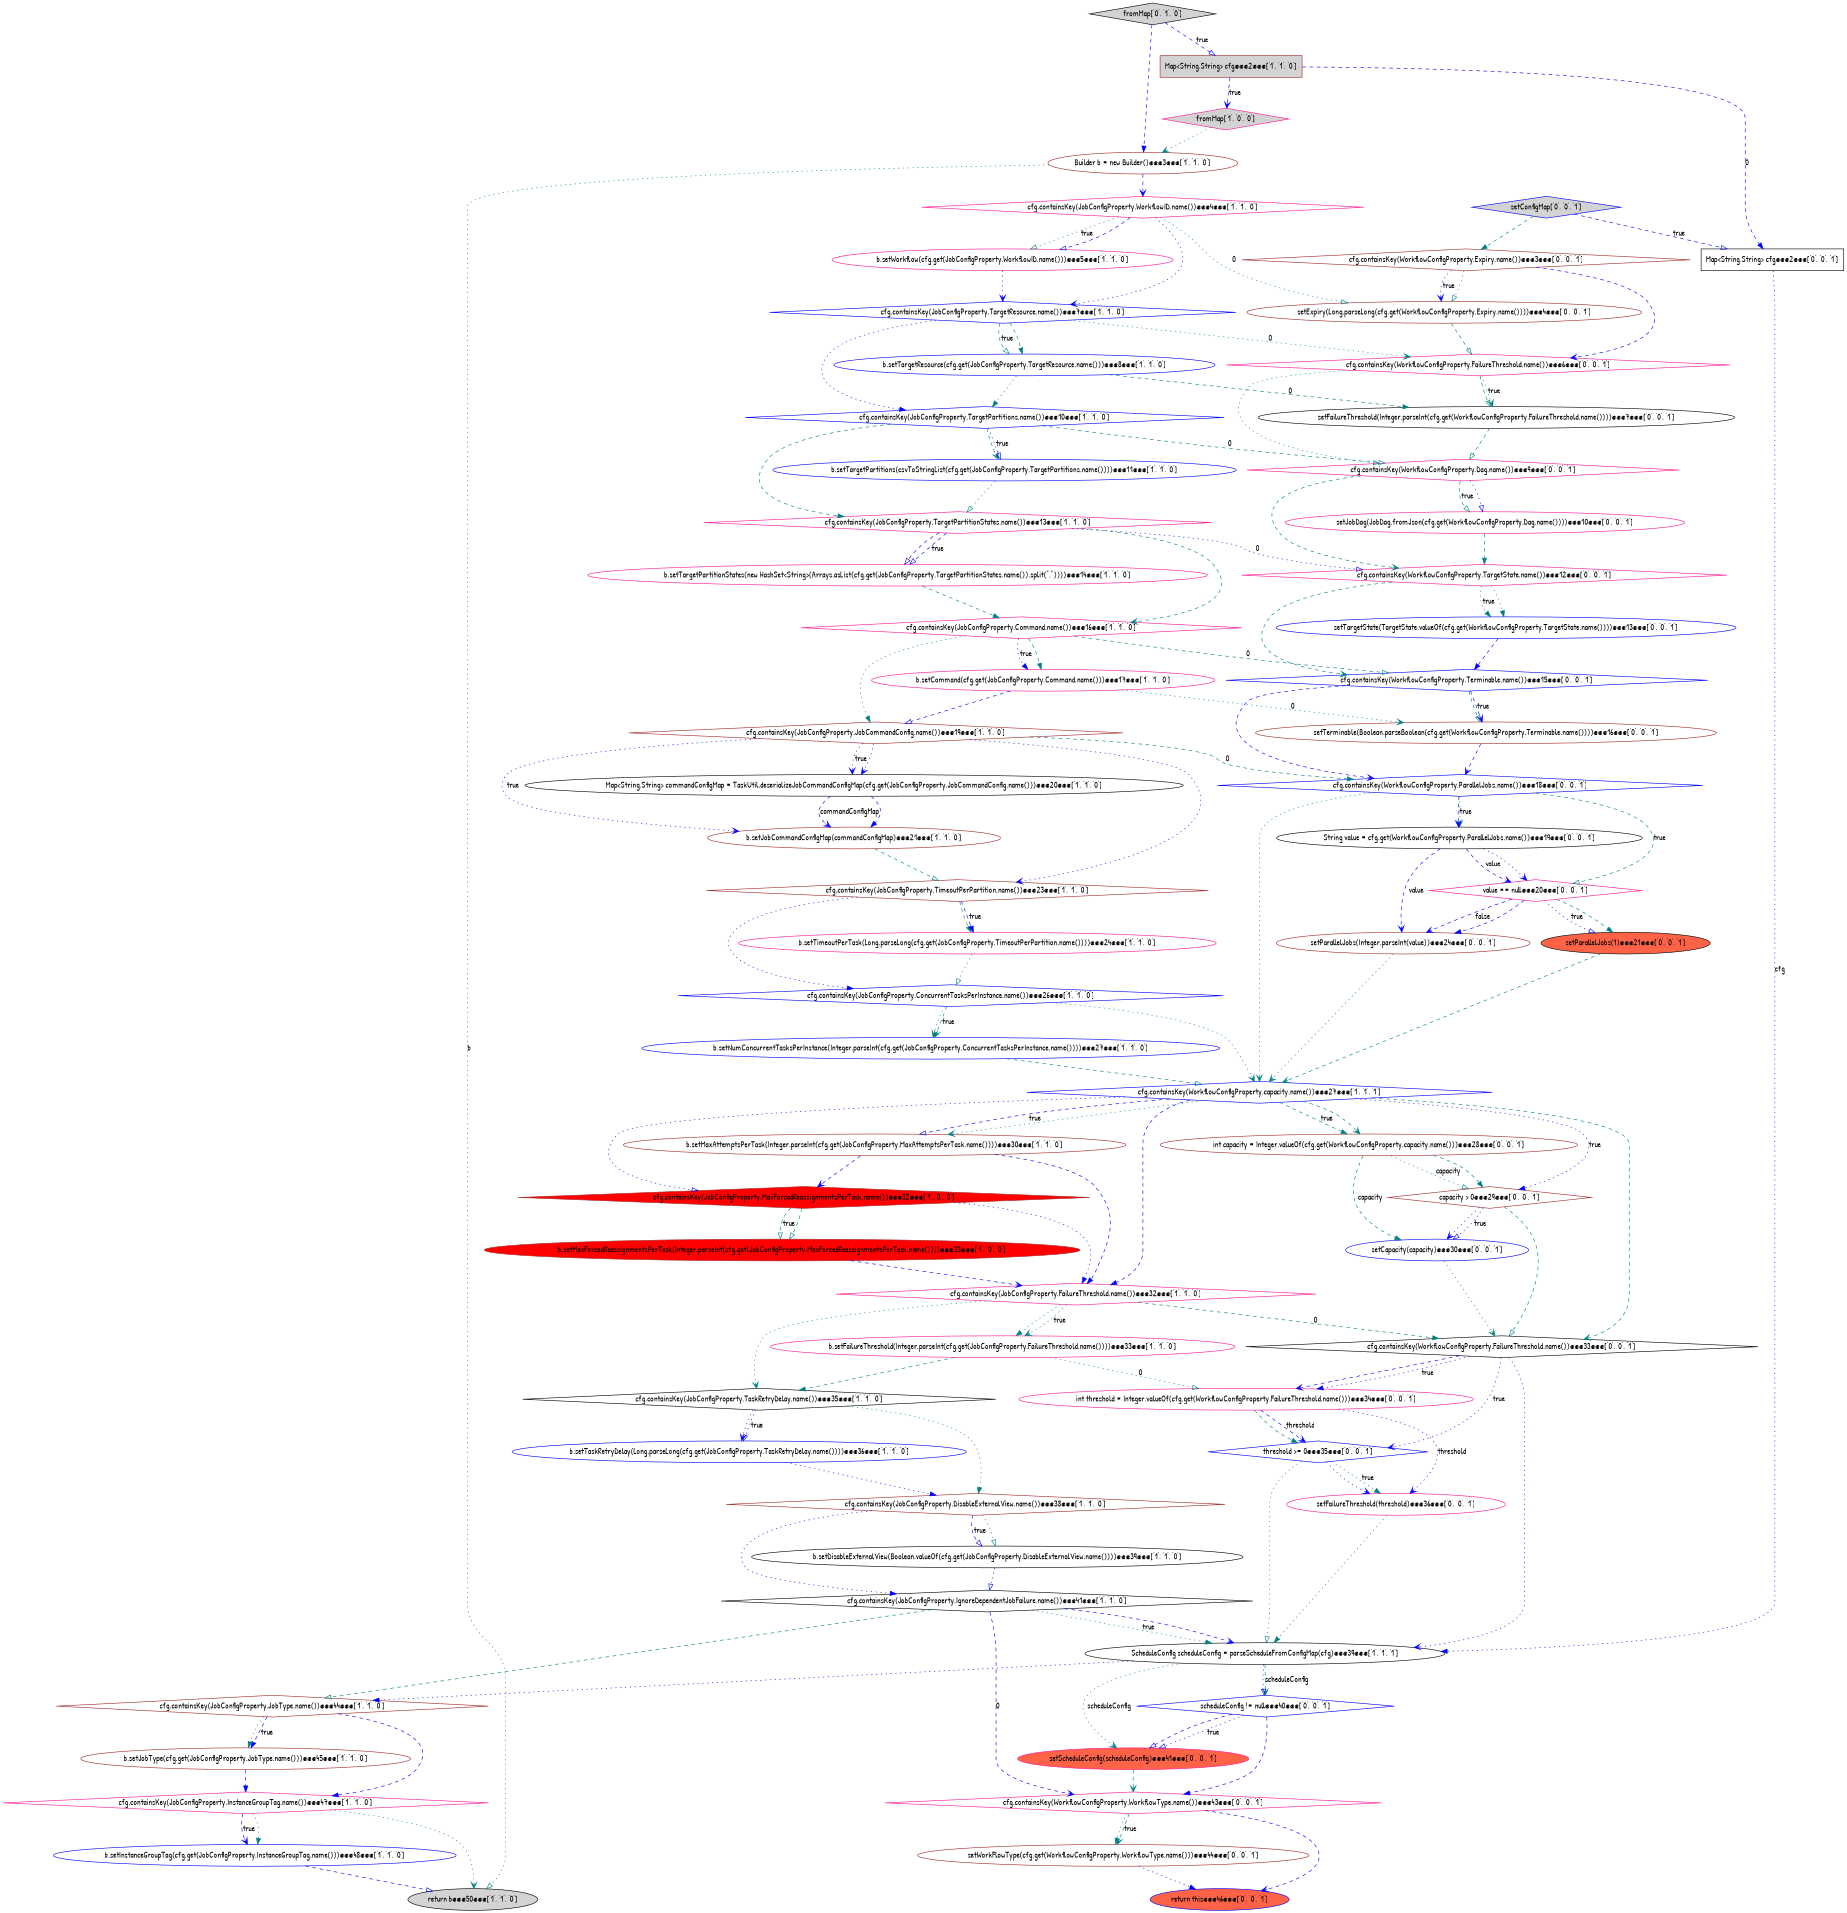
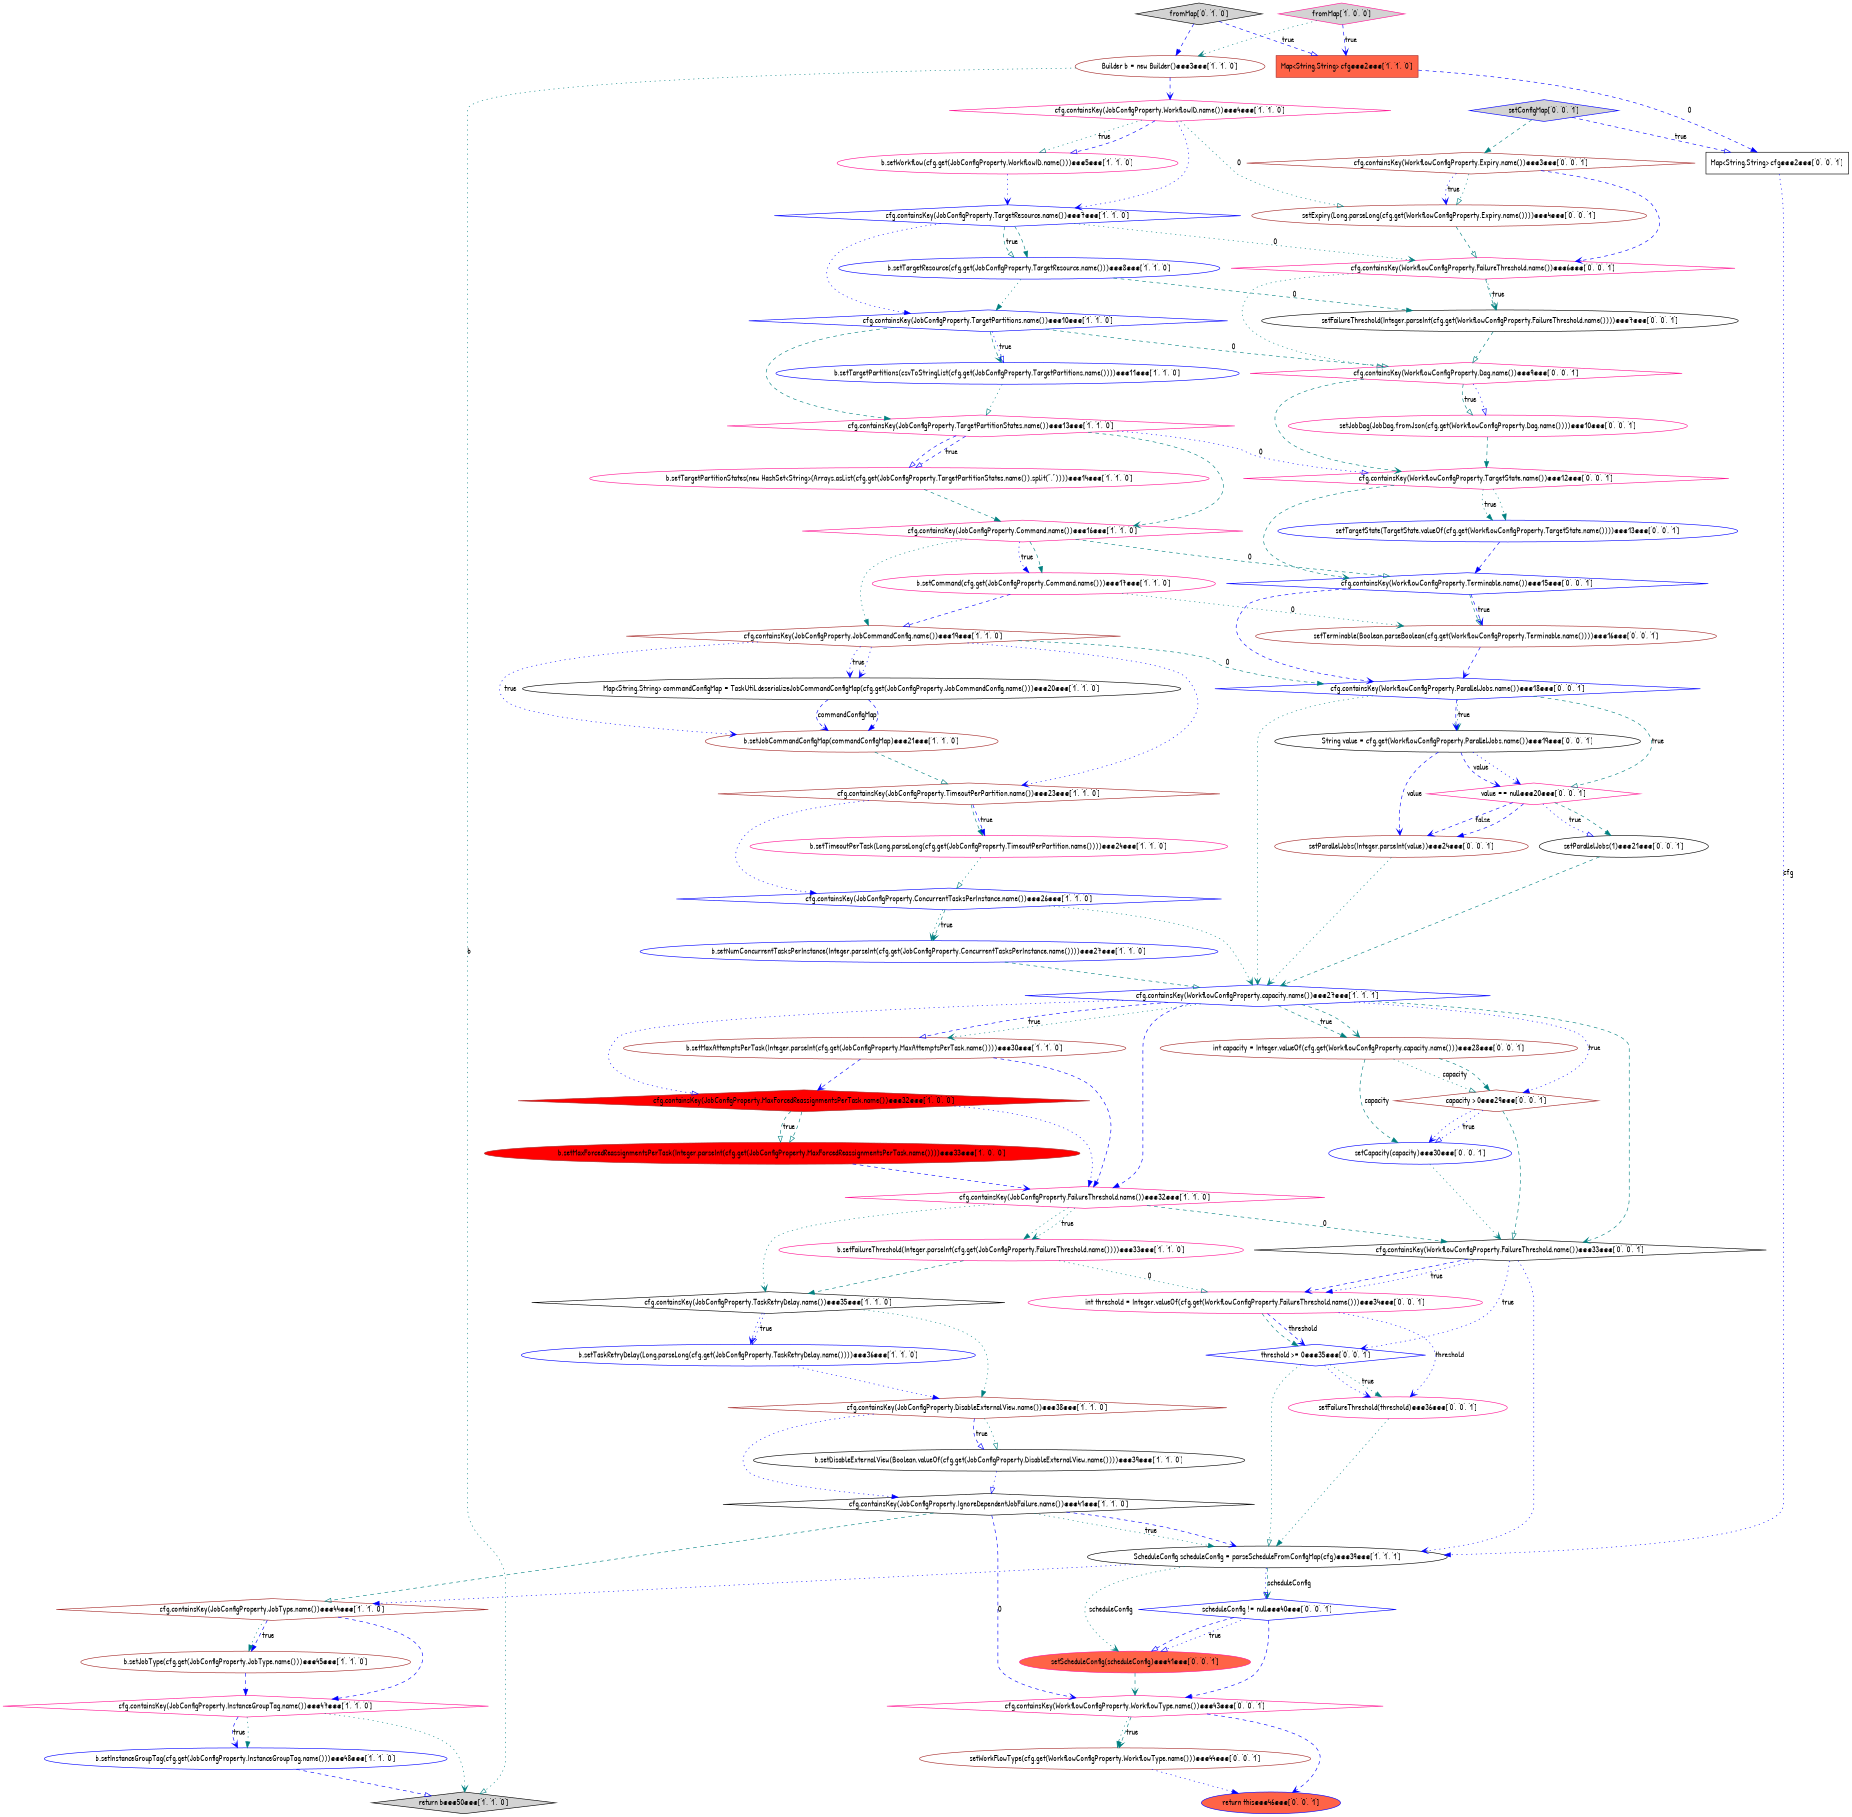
(1231, 66) -> (1347, 66)
(1229, 90) -> (1344, 37)
(1626, 943) -> (1624, 846)
(473, 1899) -> (464, 1803)
